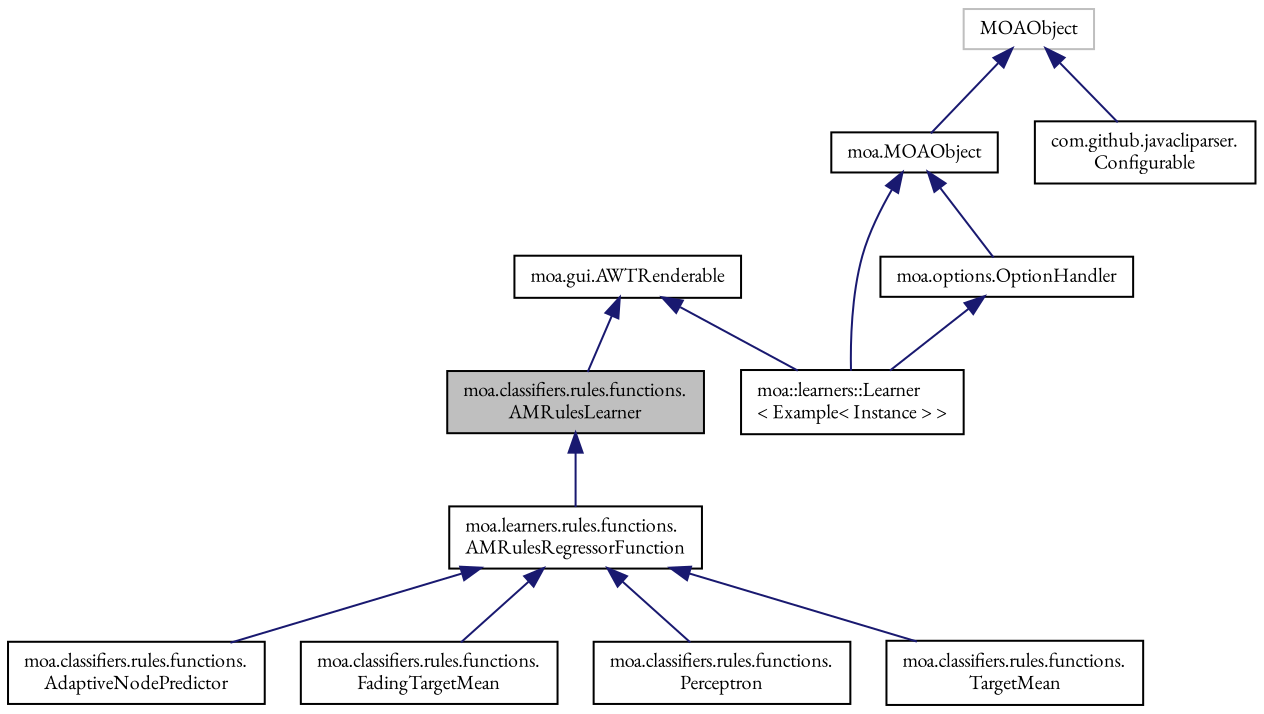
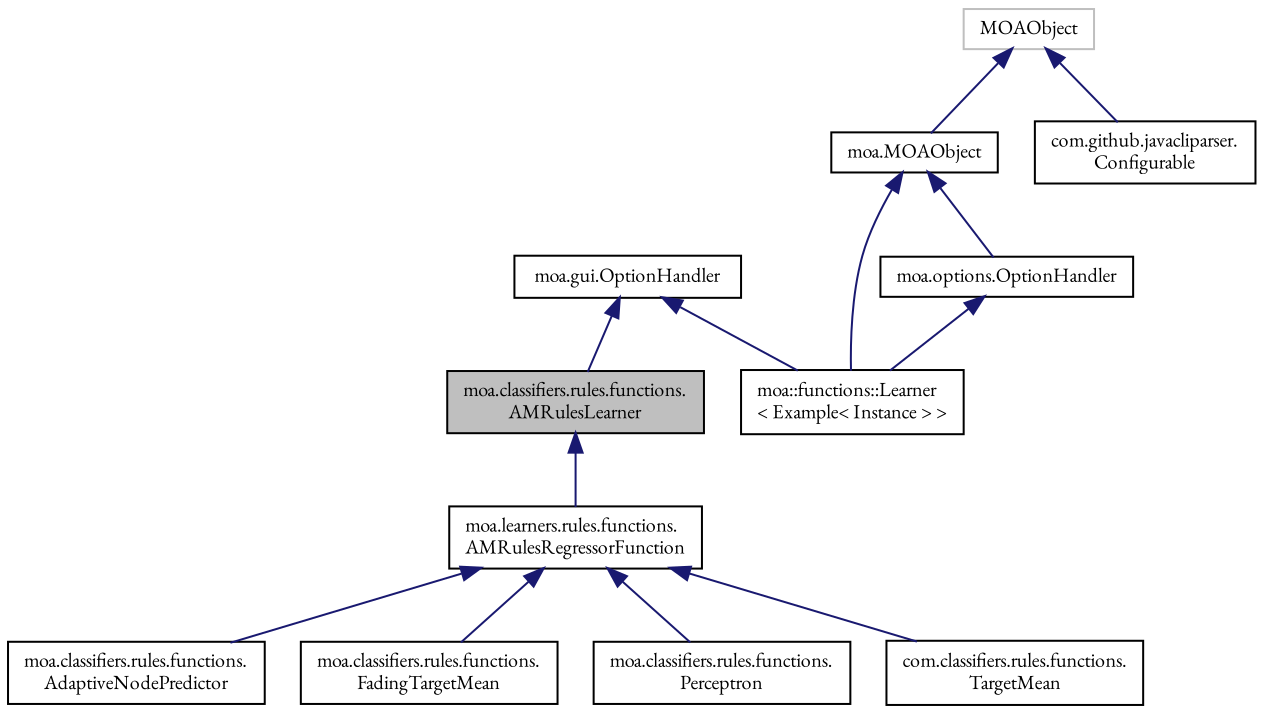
(628, 277) -> (628, 277)
(852, 402) -> (852, 402)
(1015, 673) -> (1015, 673)
